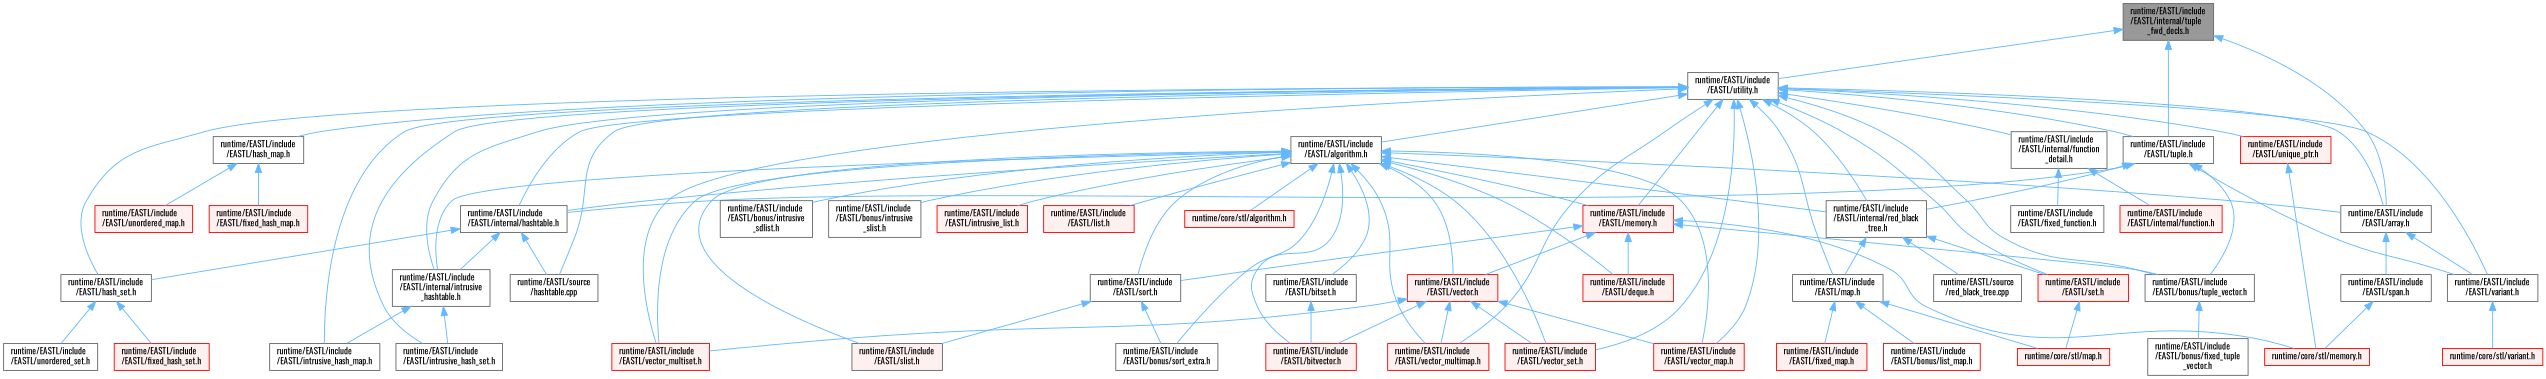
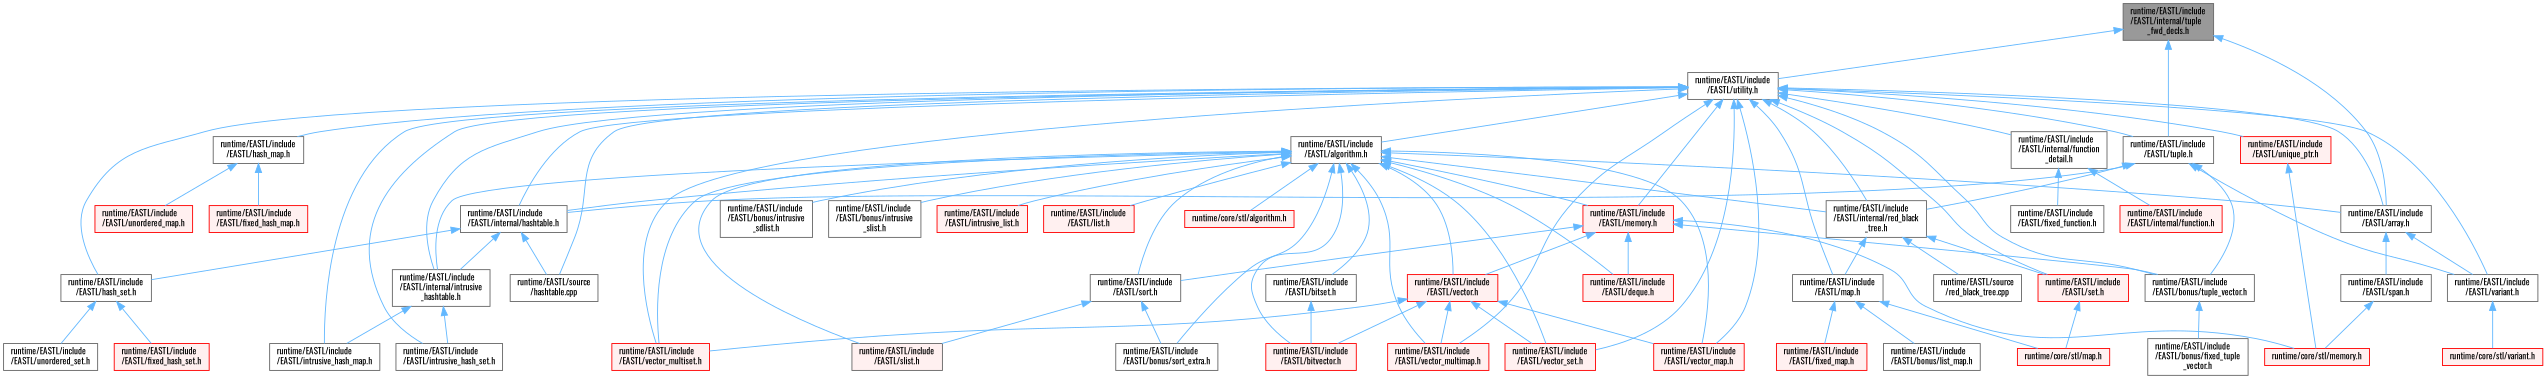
(1932, 357) -> (1932, 357)
